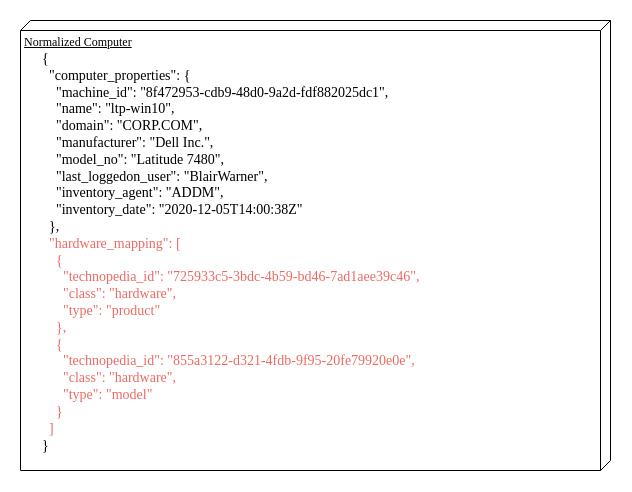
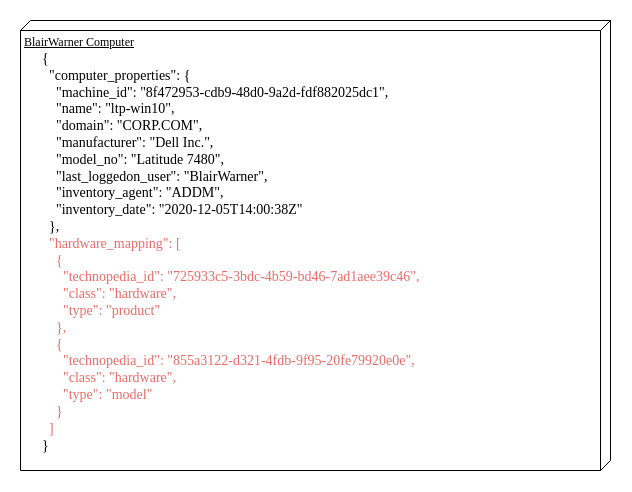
(84, 43) -> (87, 43)
